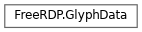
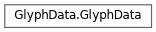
(71, 16) -> (78, 16)
